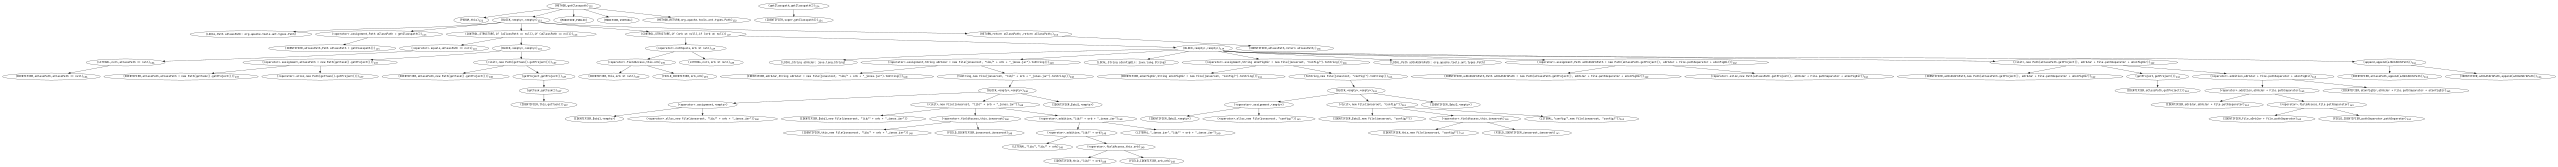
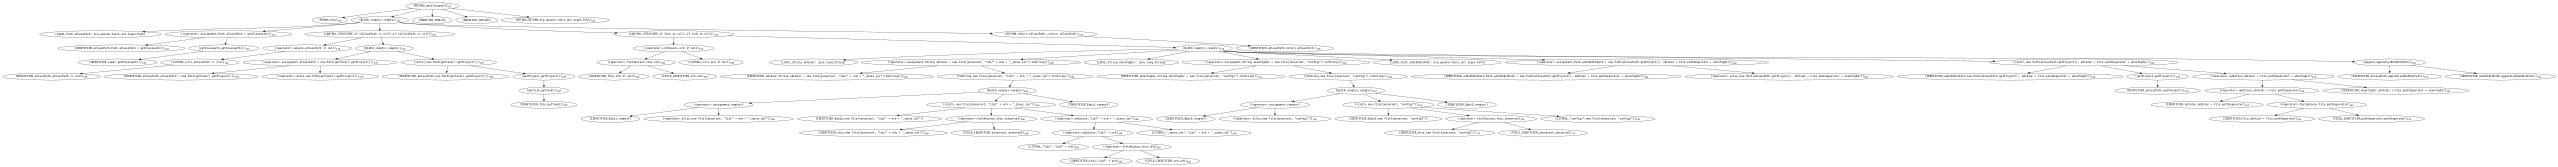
none -> (227, 40)
